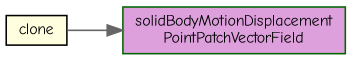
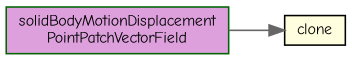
(87, 30) -> (249, 30)
